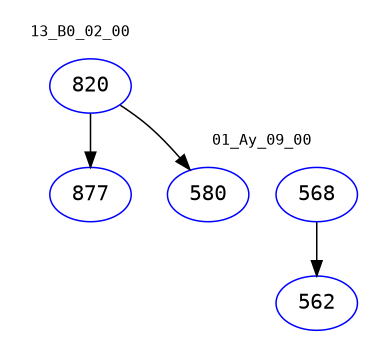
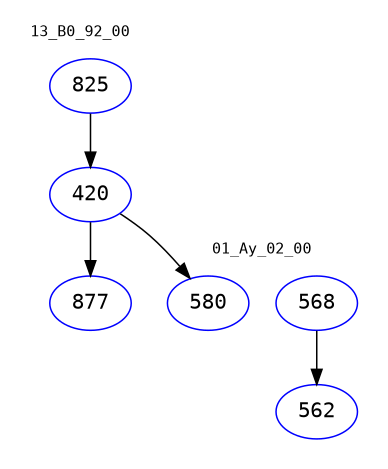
(81, 32) -> (81, 32)
(90, 86) -> (90, 195)
none -> (90, 86)
(262, 141) -> (262, 250)
